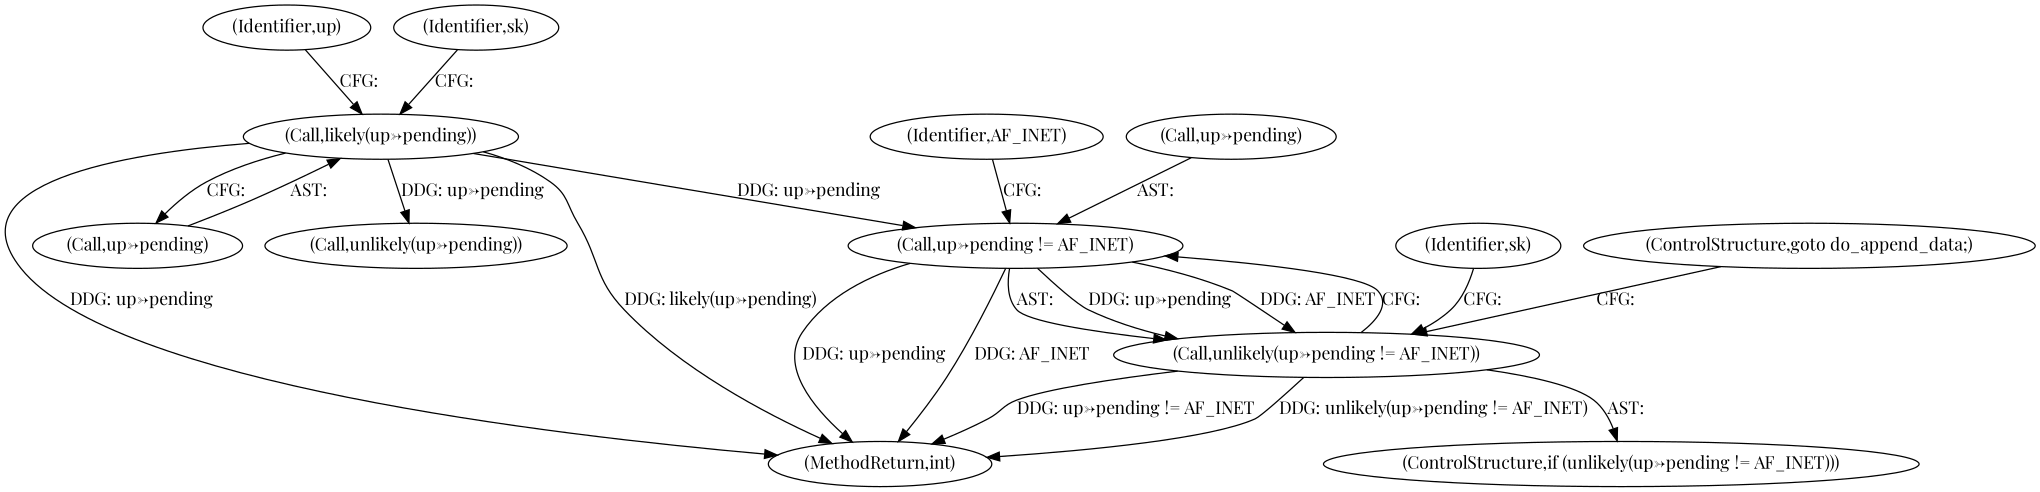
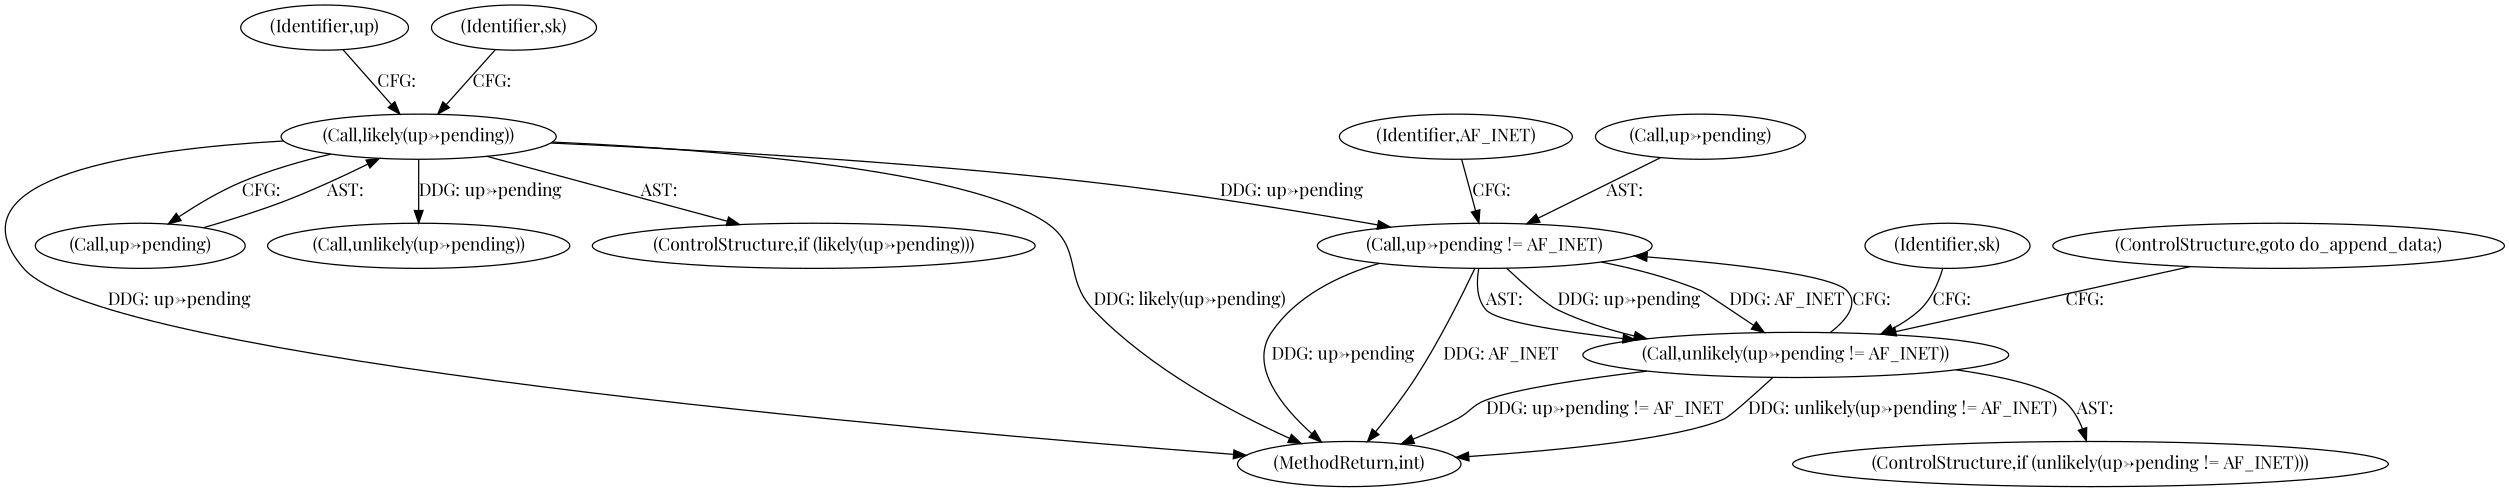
none -> (814, 246)
